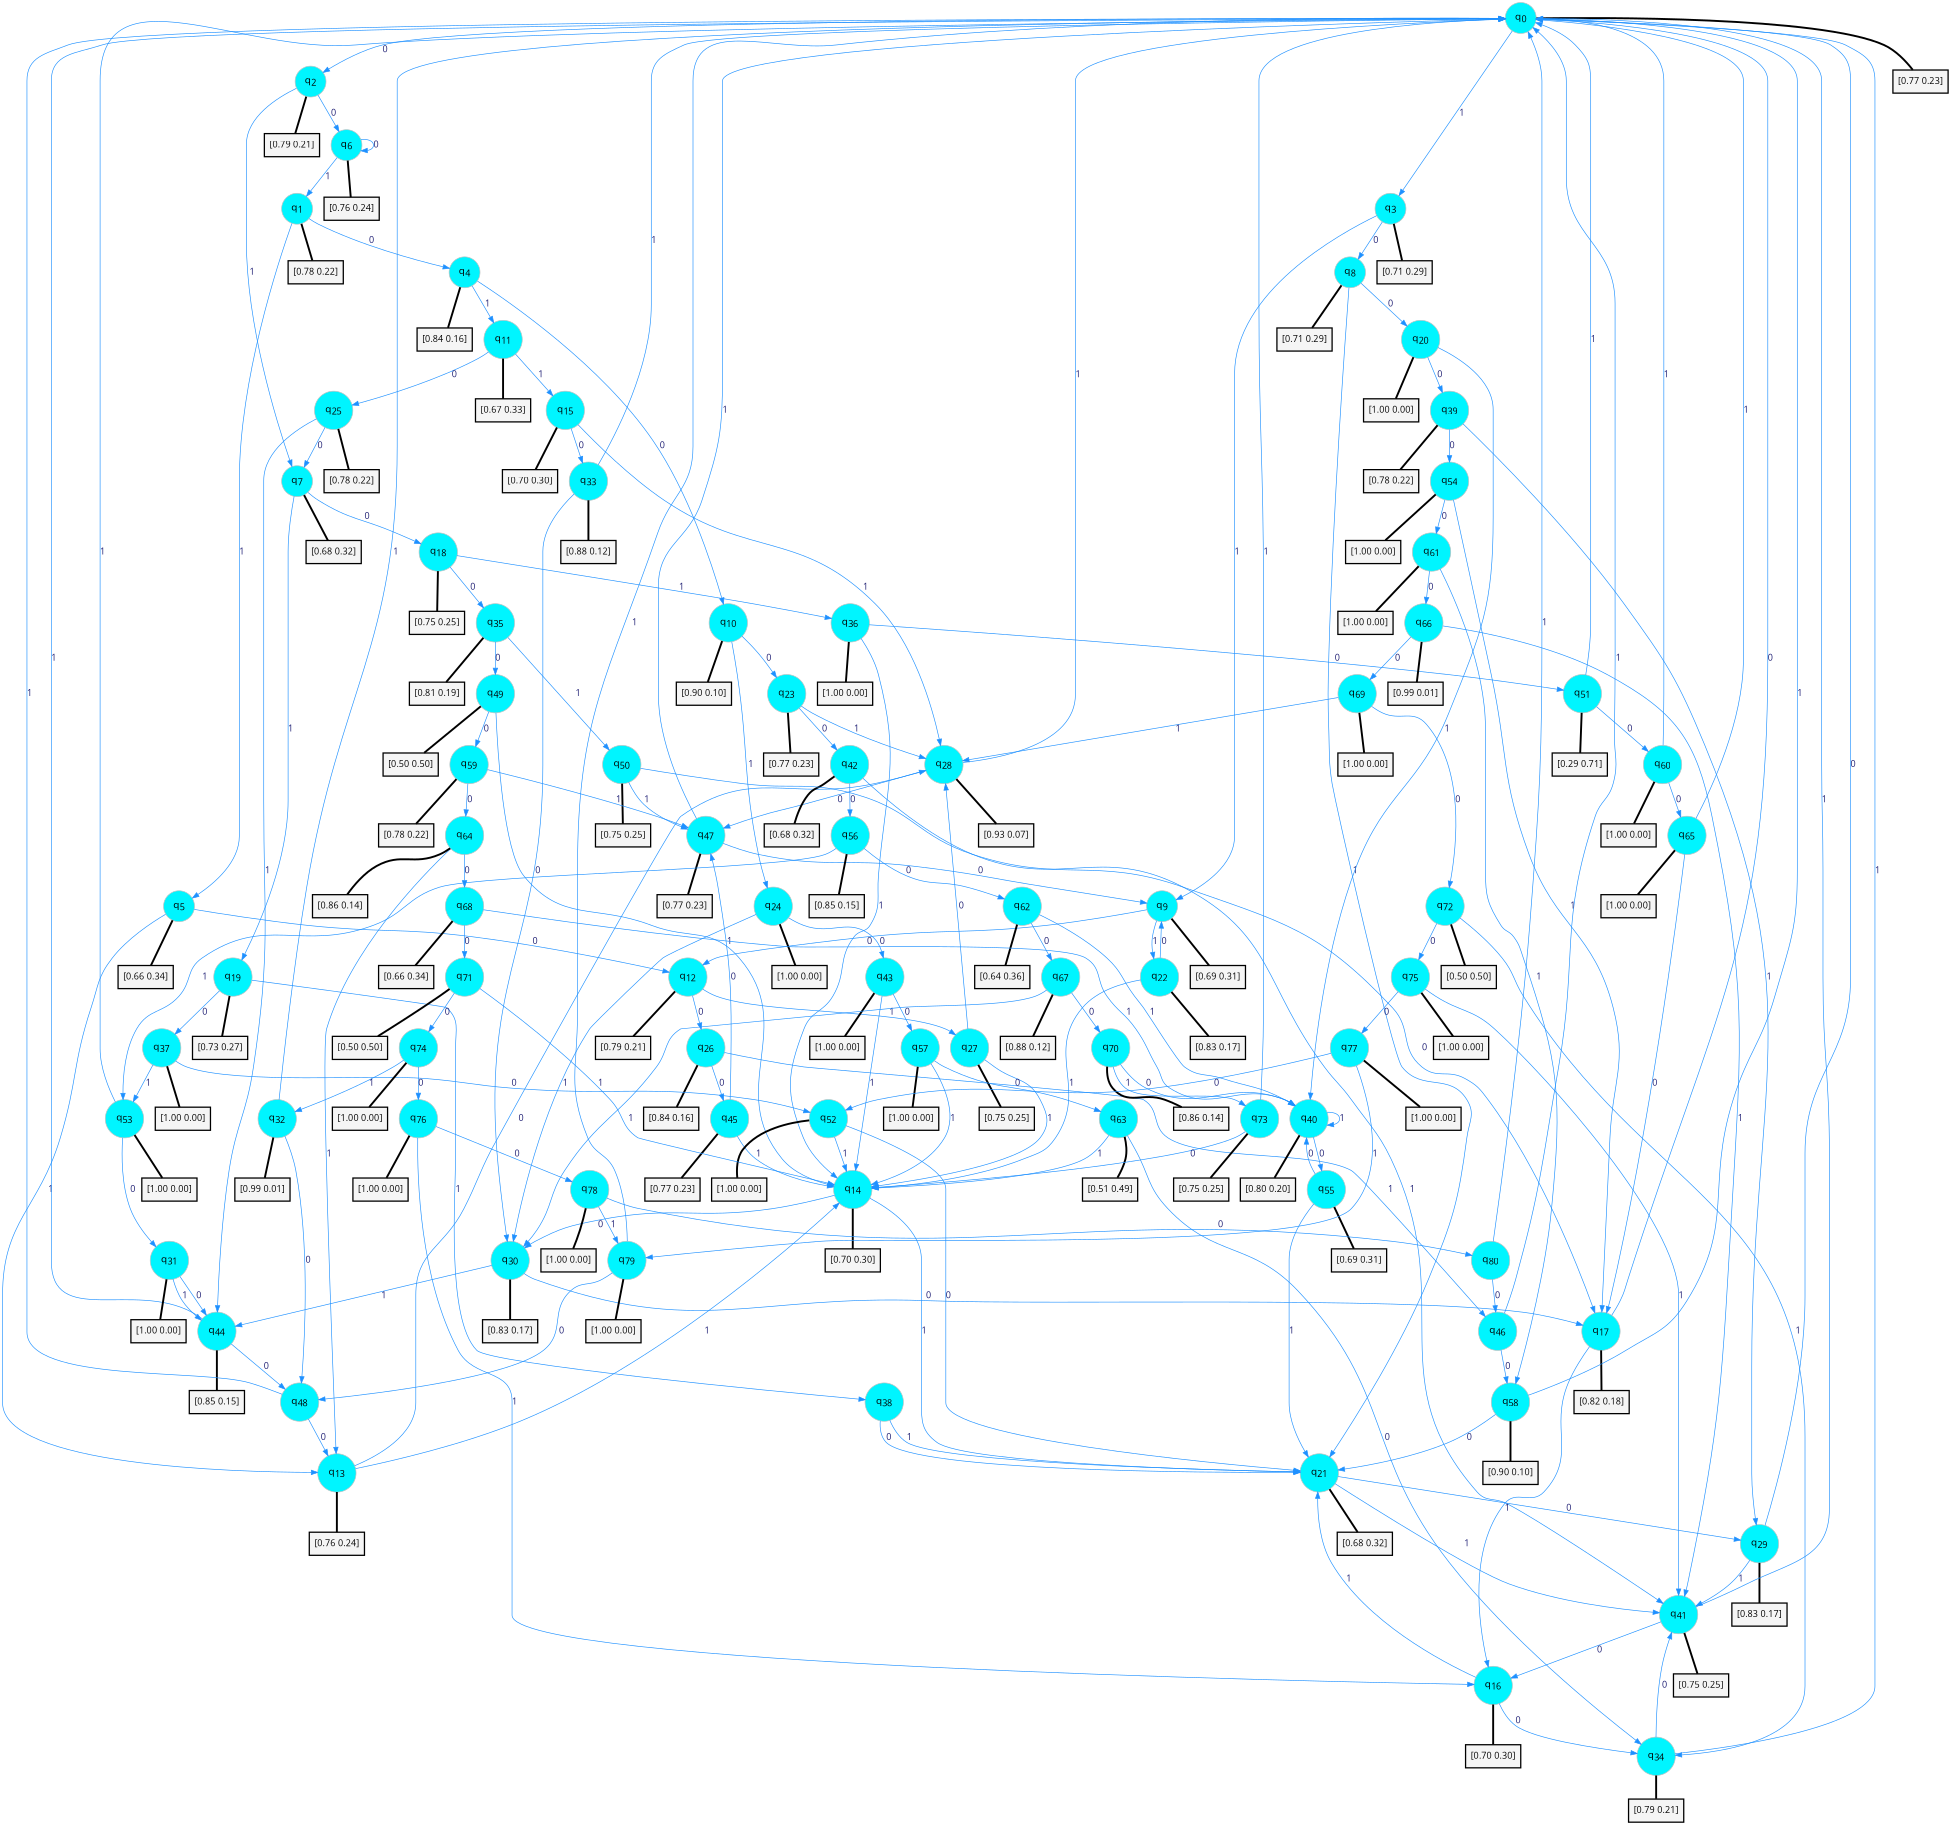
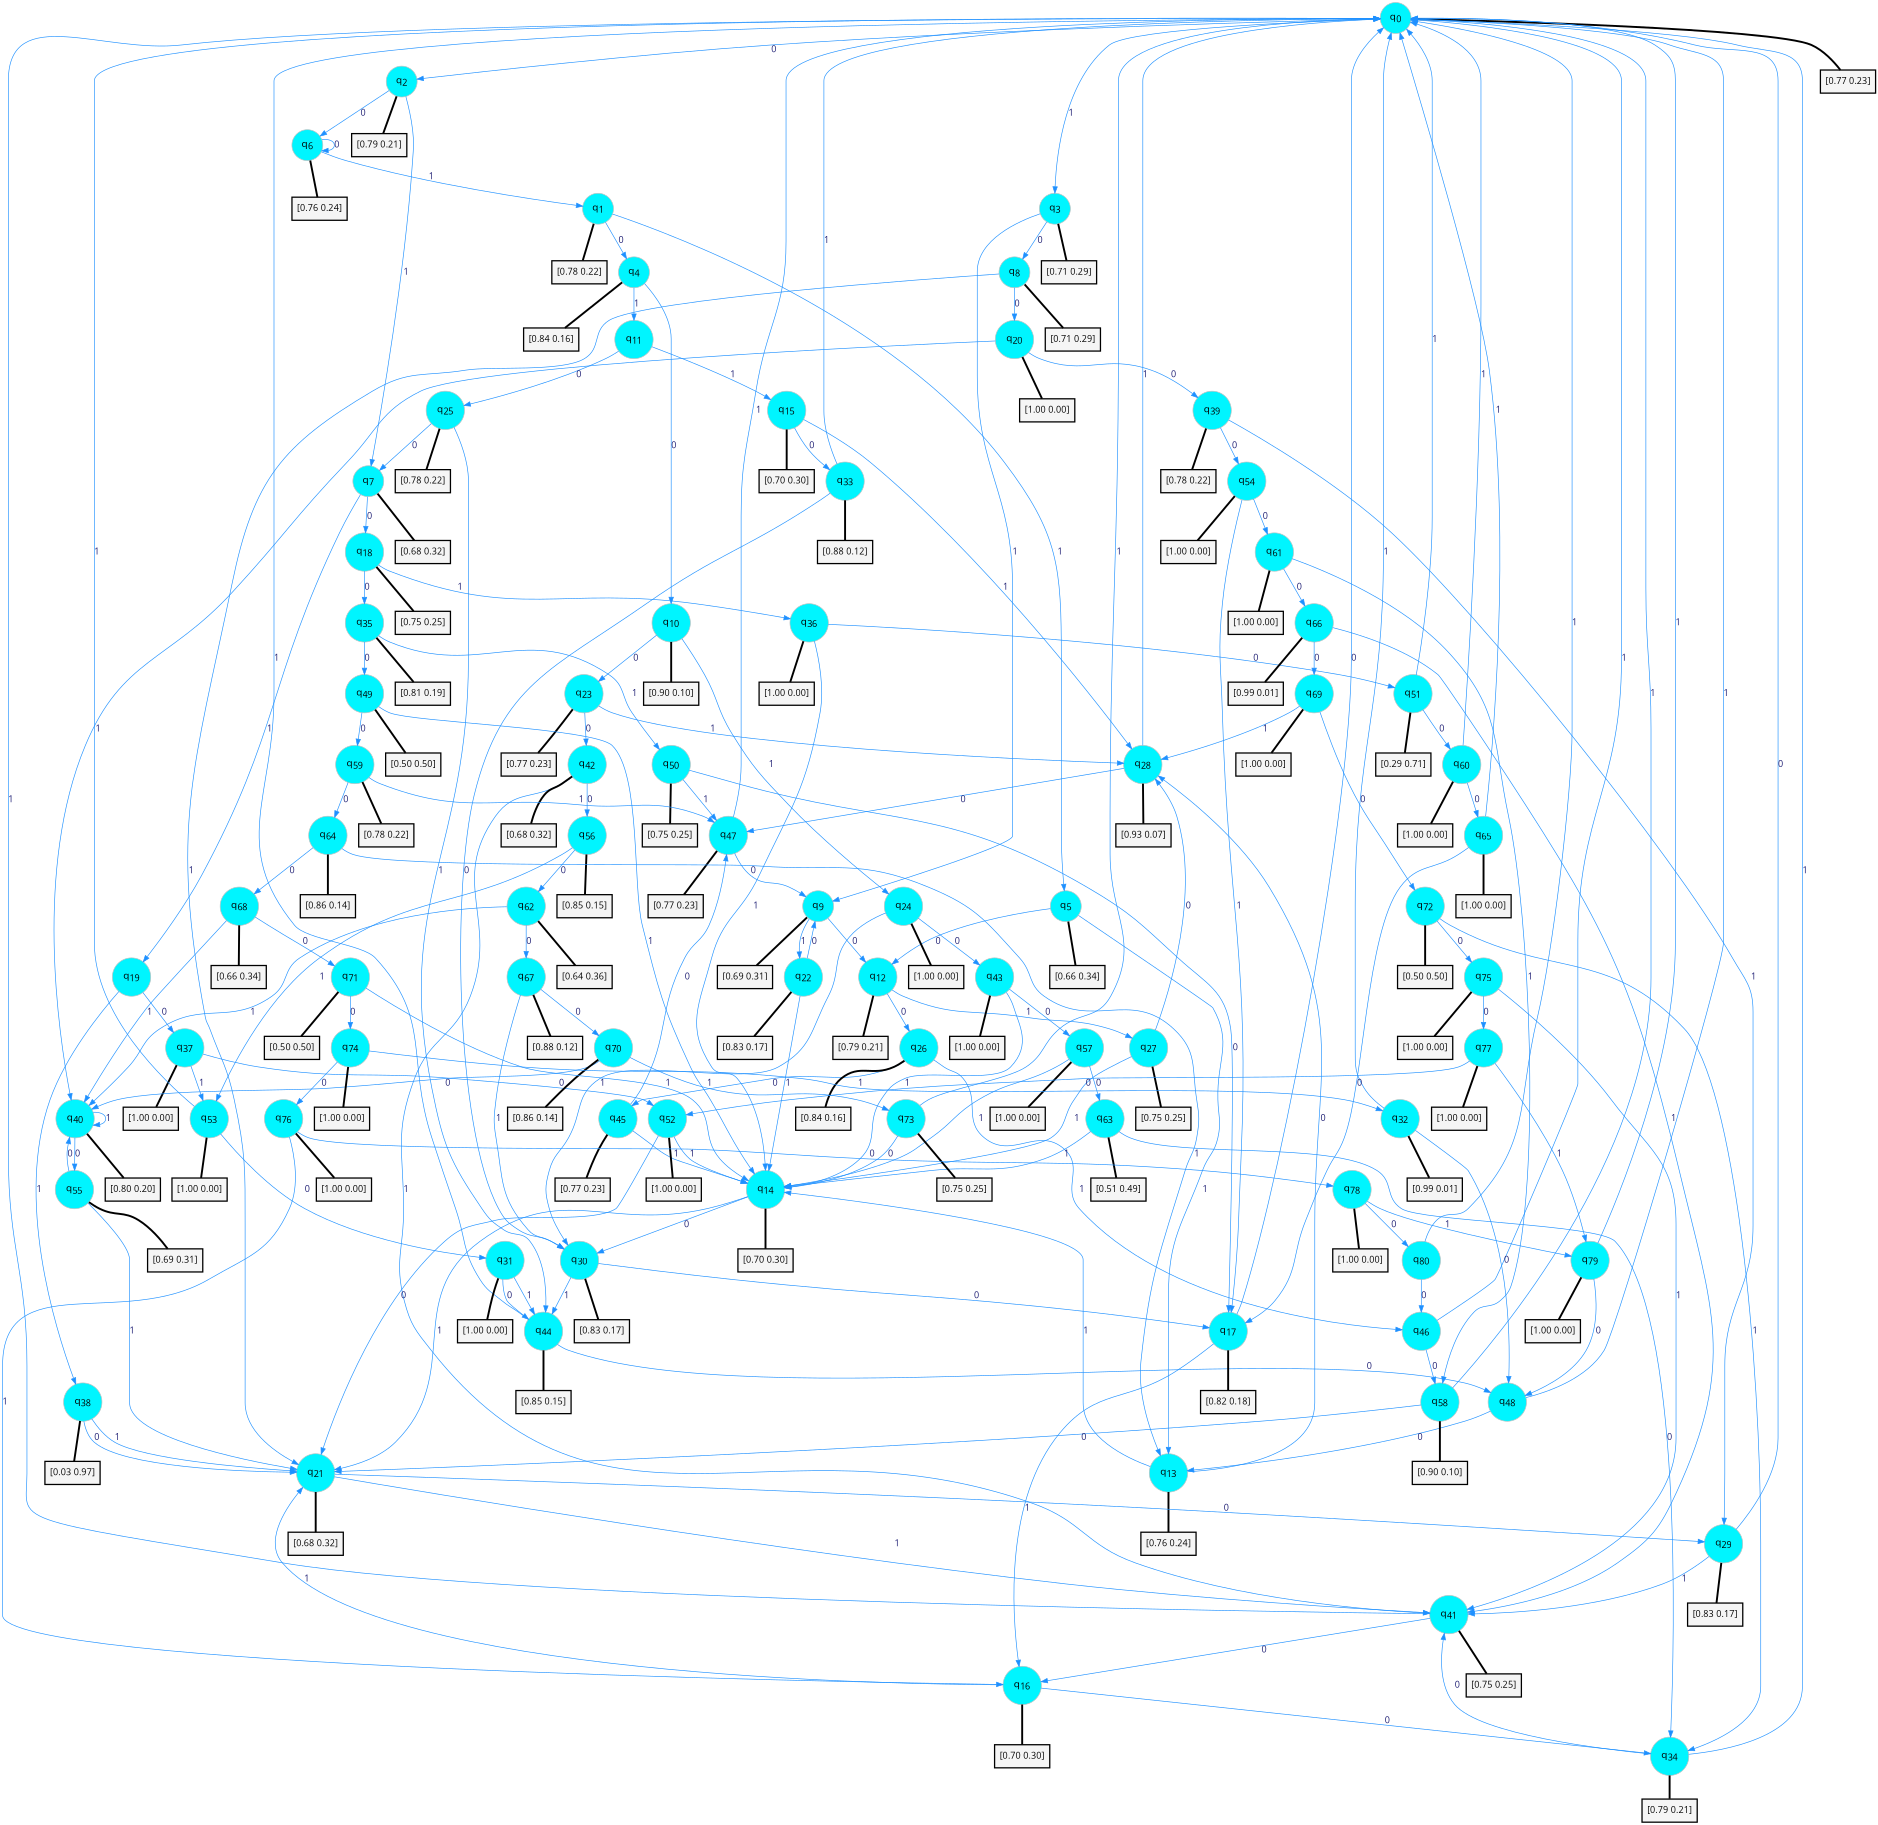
(503, 410) -> none
(220, 1048) -> none
none -> (73, 1473)
